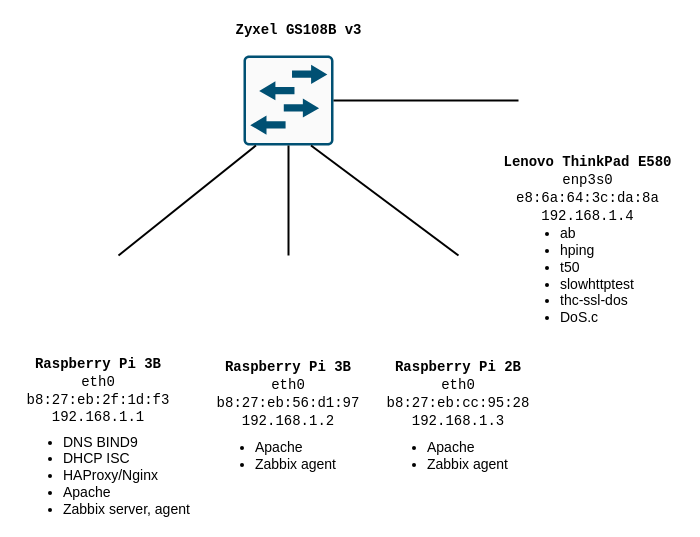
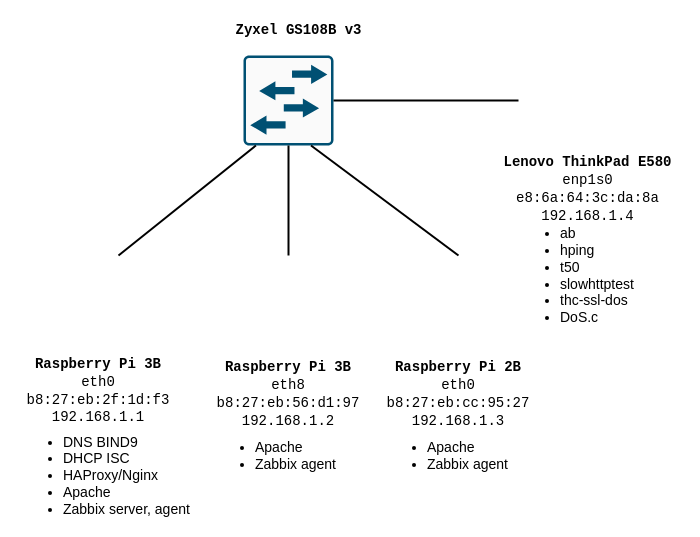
(588, 181) -> (588, 181)
(289, 386) -> (289, 386)
(459, 386) -> (459, 386)
